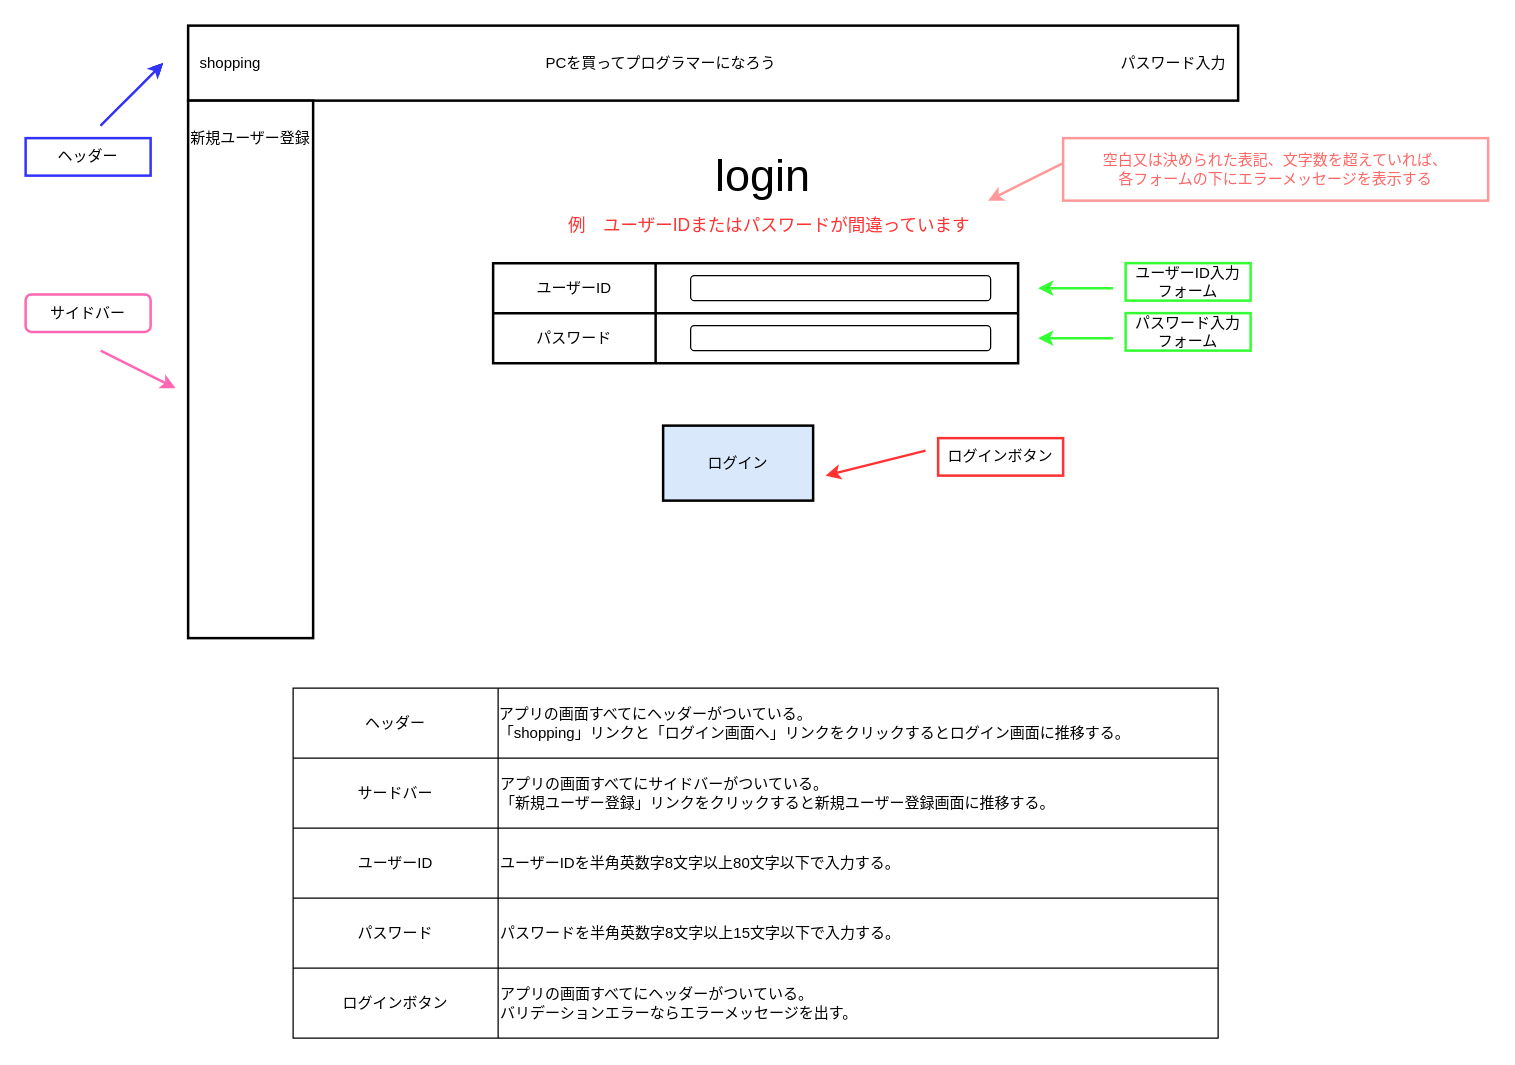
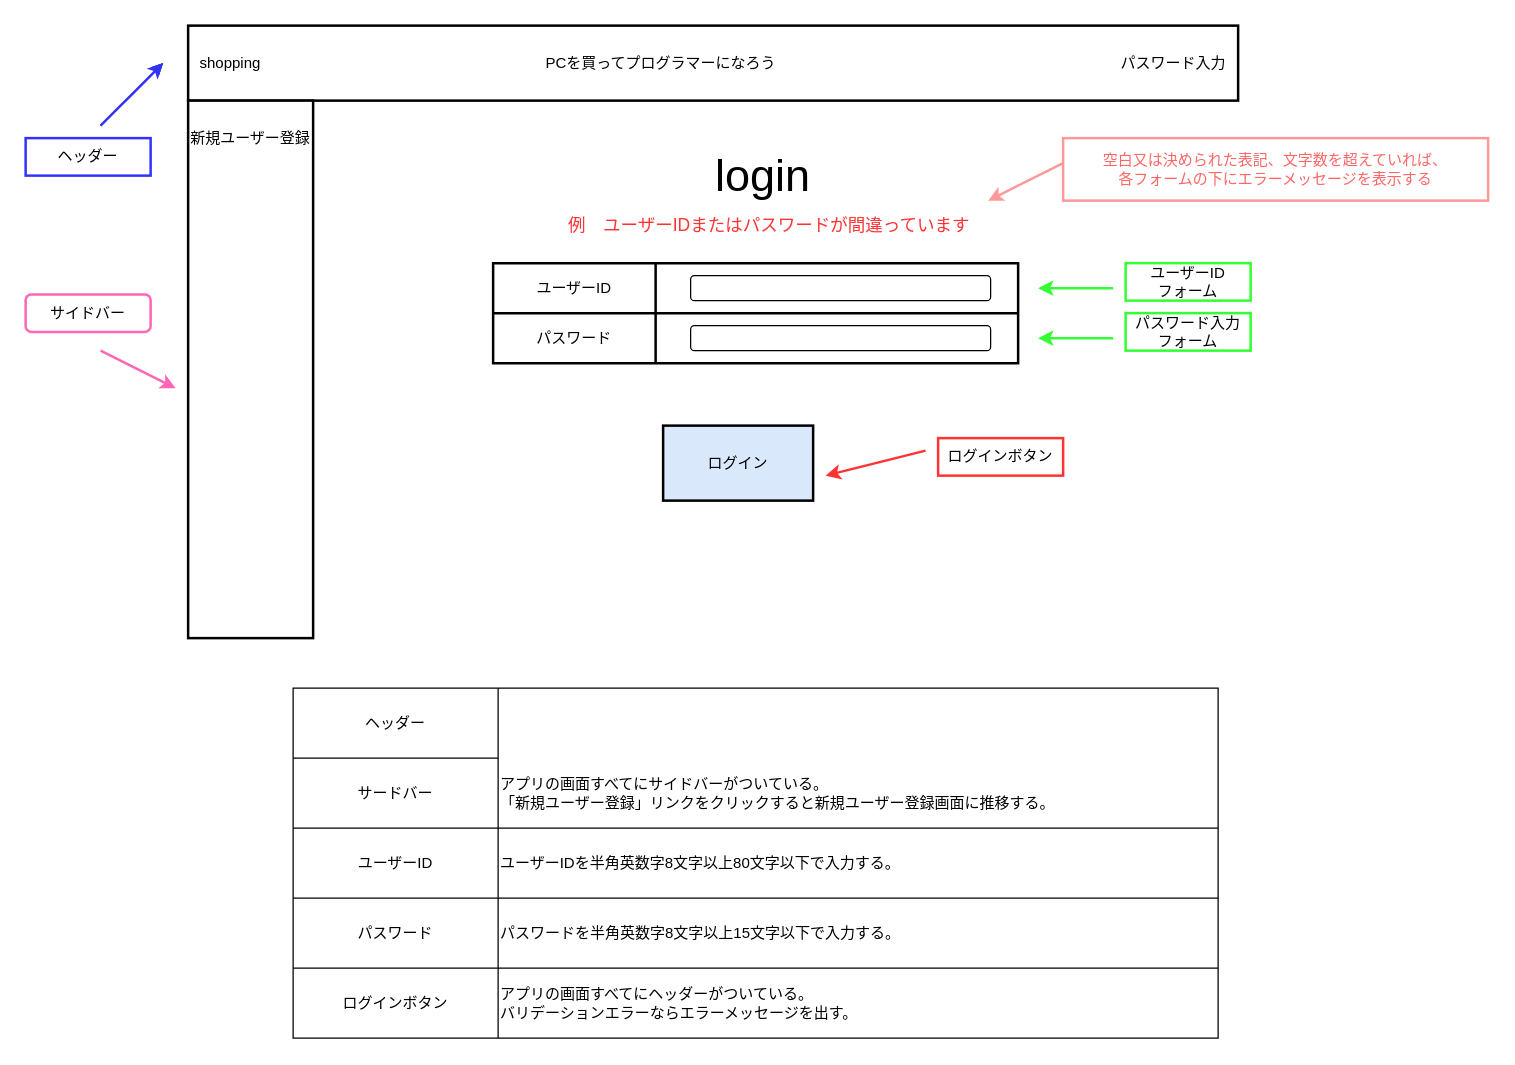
(1188, 282) -> (1188, 282)
(858, 723) -> none
